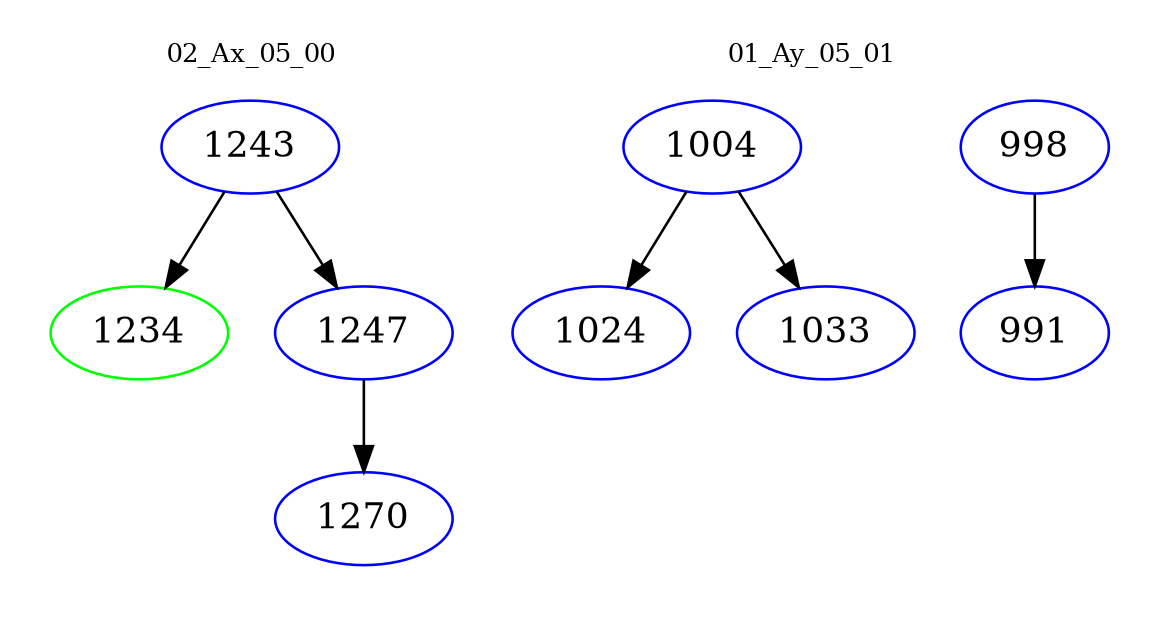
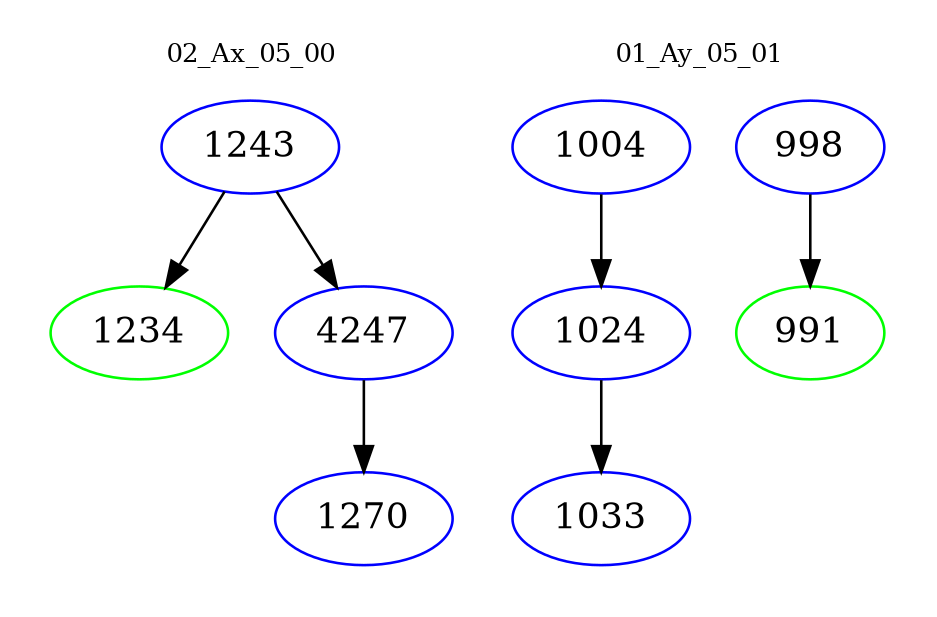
(762, 228) -> (601, 413)
(364, 333) -> (364, 333)
(1035, 333) -> (810, 333)
